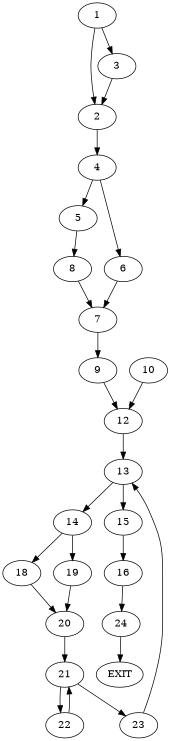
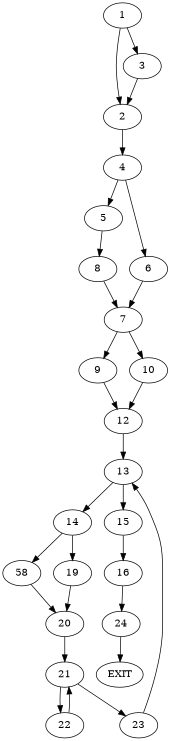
none -> (134, 342)
(22, 573) -> (22, 573)
